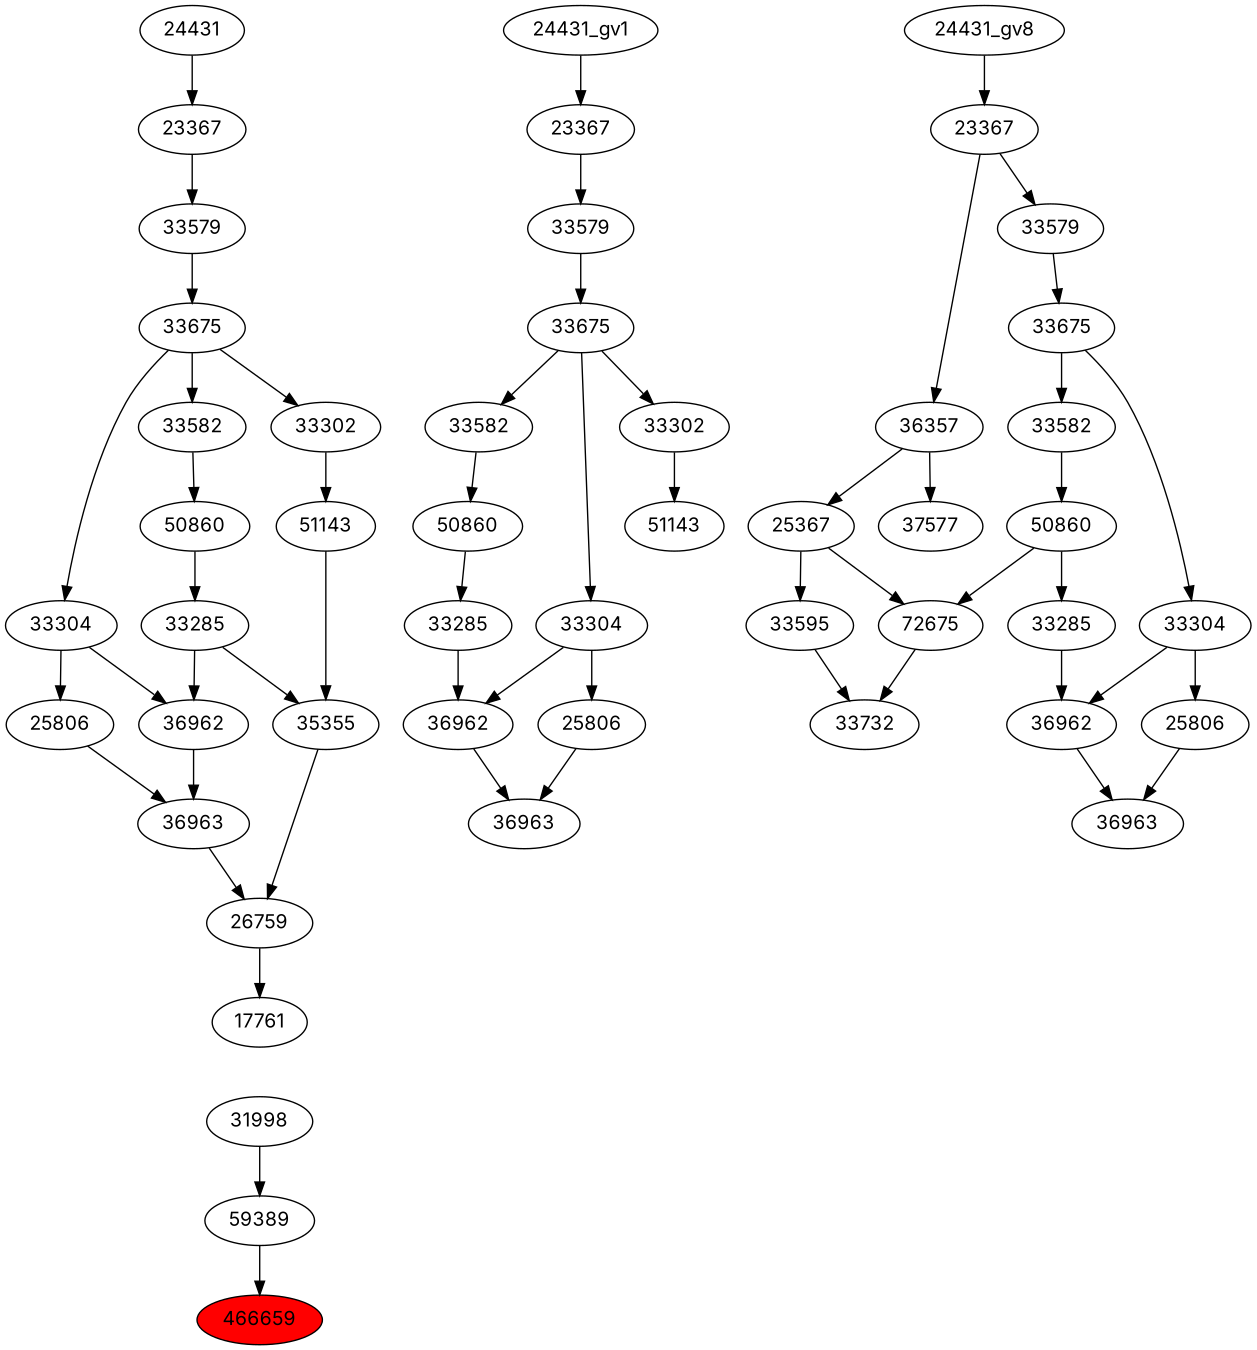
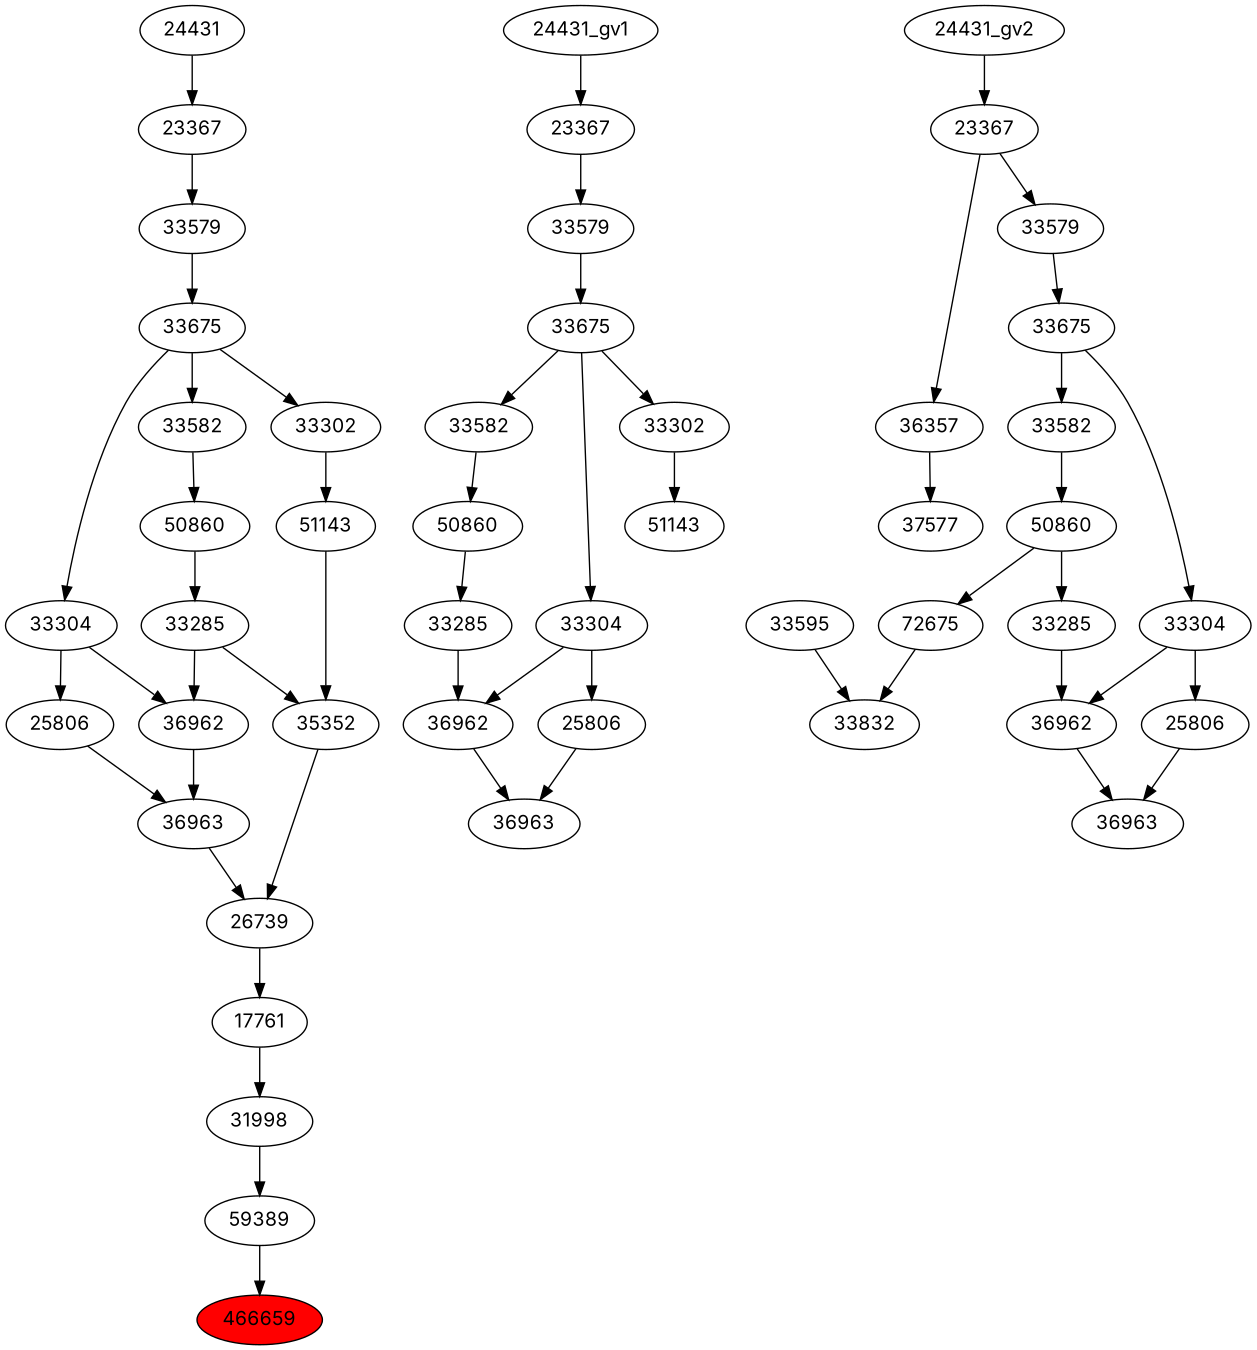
(984, 30) -> (984, 30)
(801, 526) -> none
(326, 725) -> (326, 725)
(865, 725) -> (865, 725)
(260, 923) -> (260, 923)
none -> (260, 1065)
